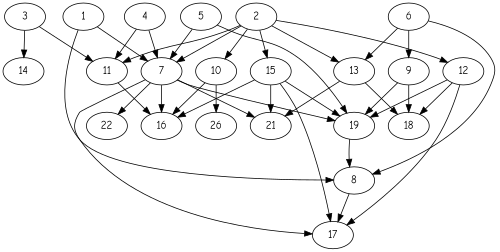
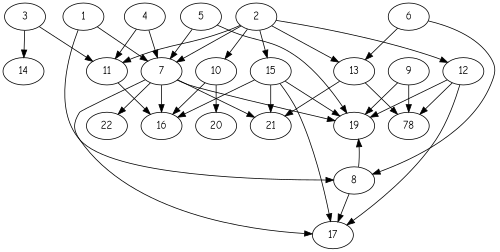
(409, 40) -> none
(216, 126) -> (216, 126)
(409, 126) -> (409, 126)
(349, 149) -> (359, 157)
